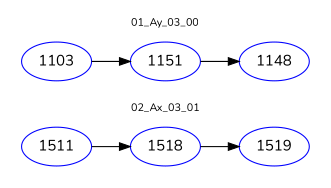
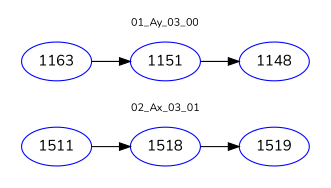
(57, 61) -> (57, 61)
